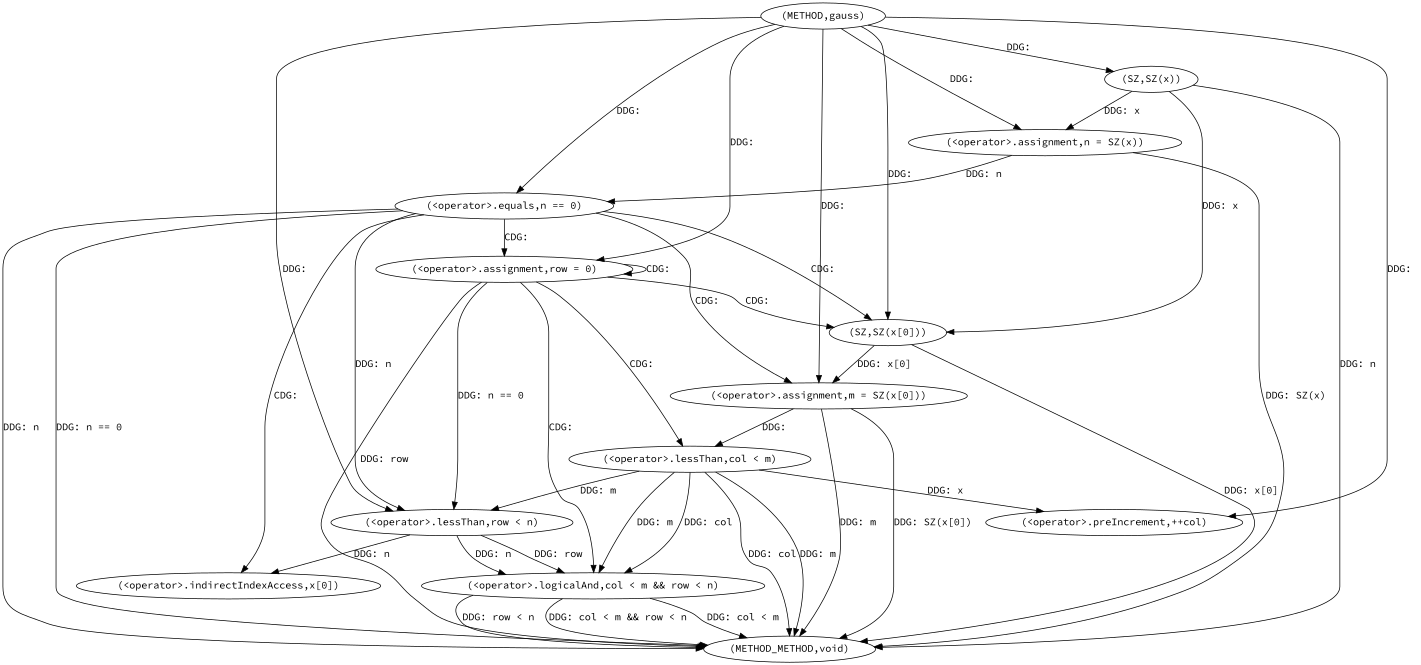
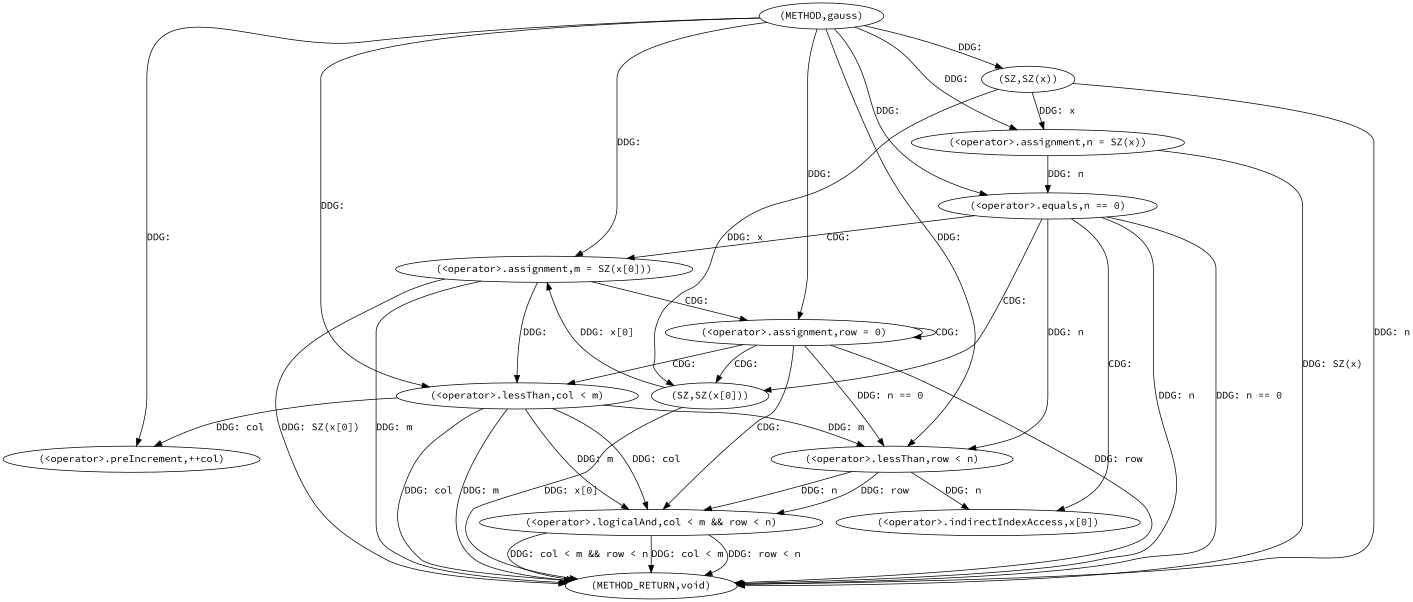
(888, 164) -> (355, 57)
(504, 234) -> (666, 300)
(945, 491) -> (240, 428)
(790, 649) -> (651, 586)
